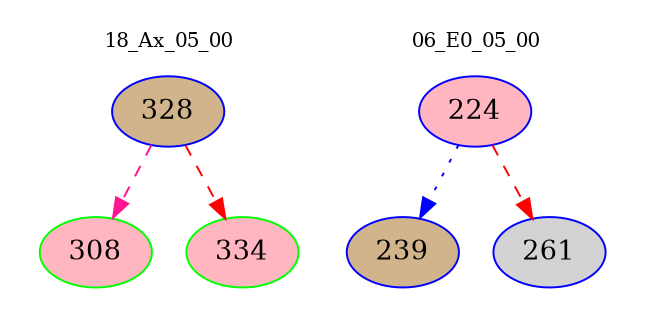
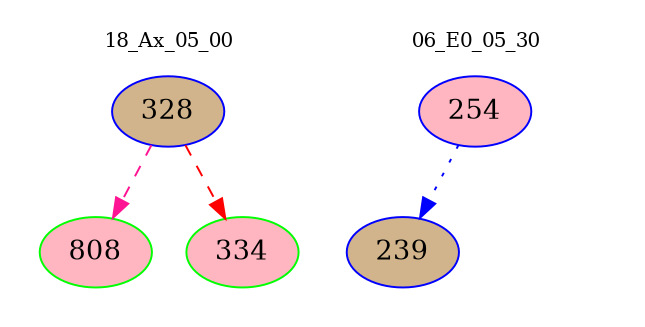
(476, 42) -> (476, 42)
(475, 111) -> (475, 111)
(96, 252) -> (96, 252)
(550, 252) -> none
